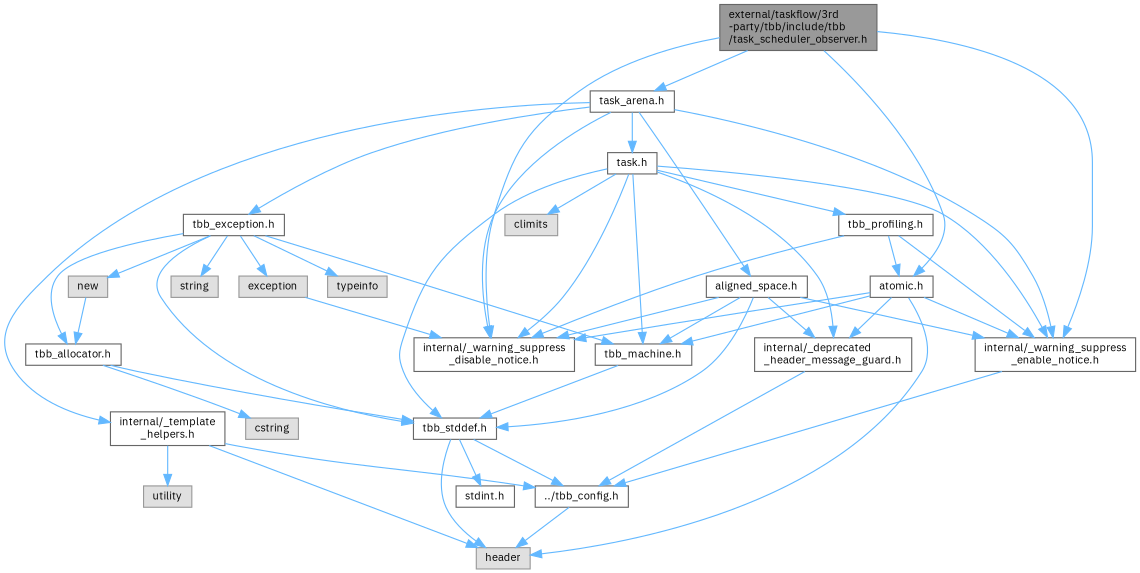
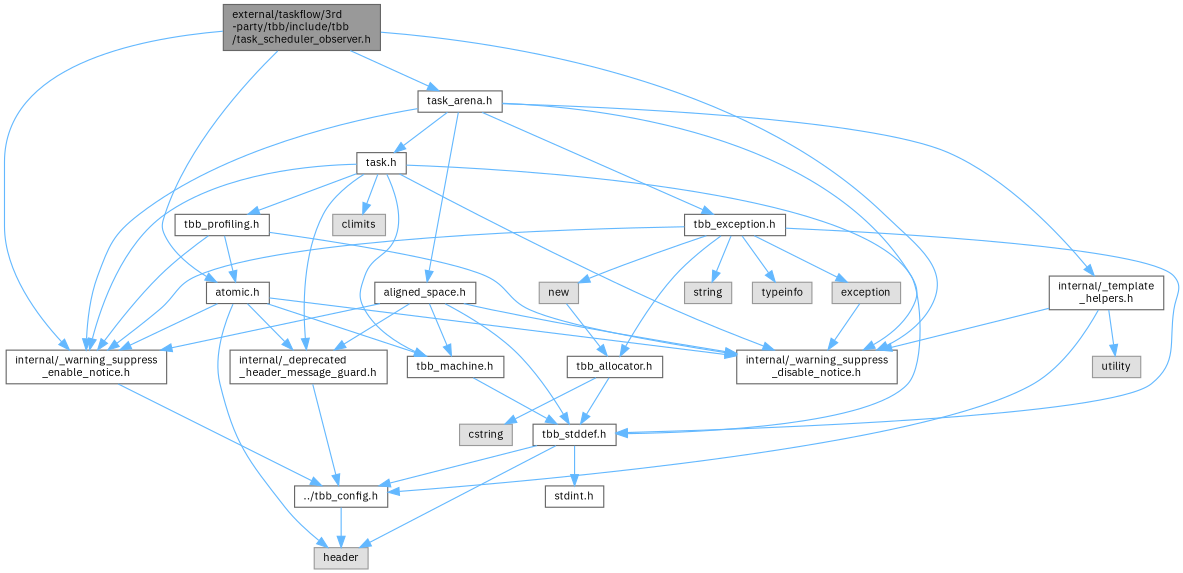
(434, 288) -> (416, 239)
(338, 495) -> (970, 328)
